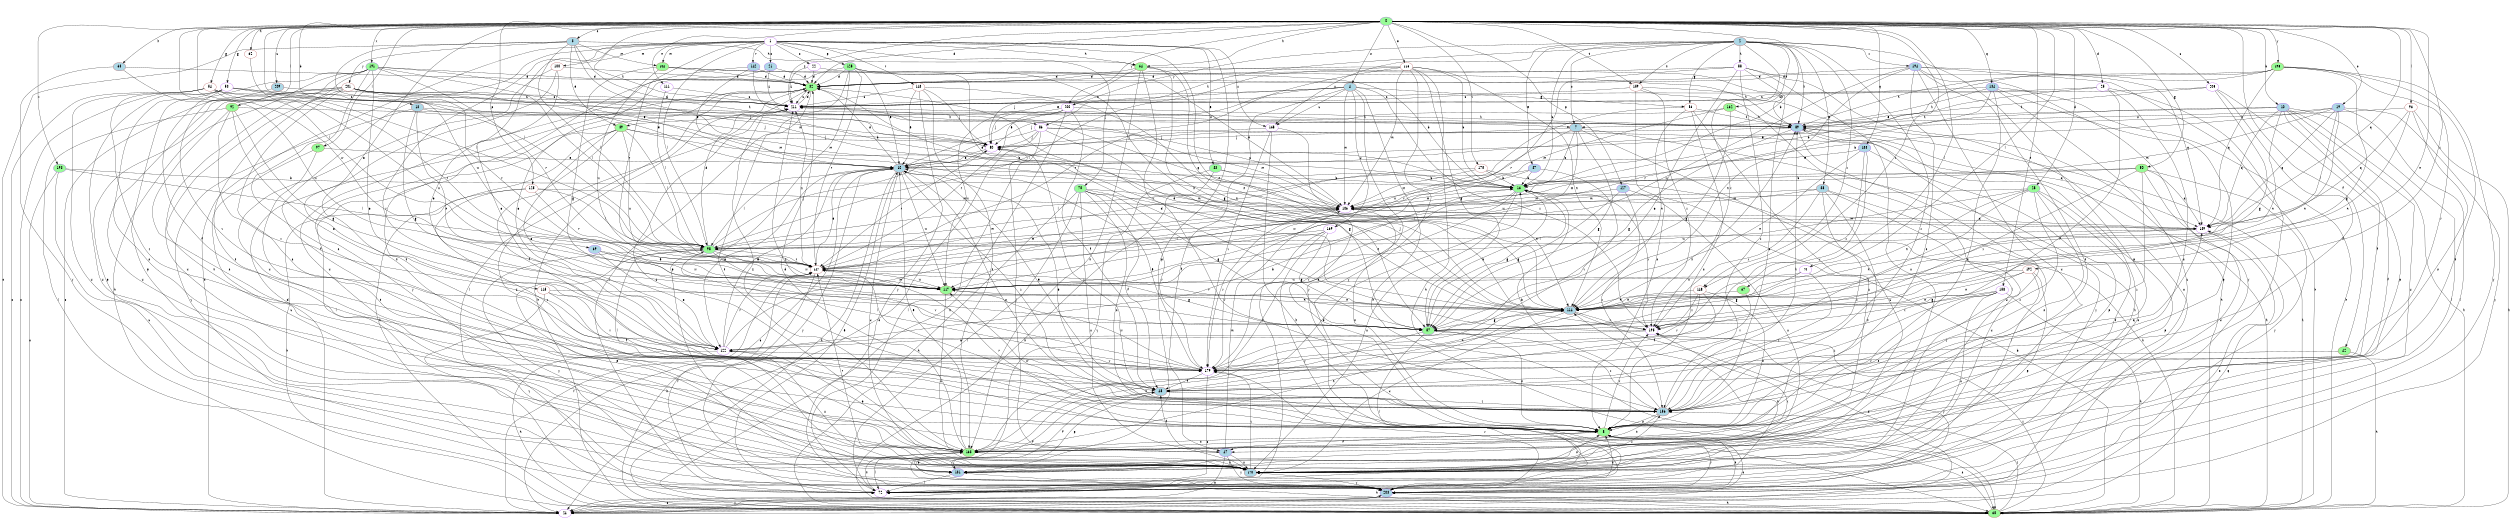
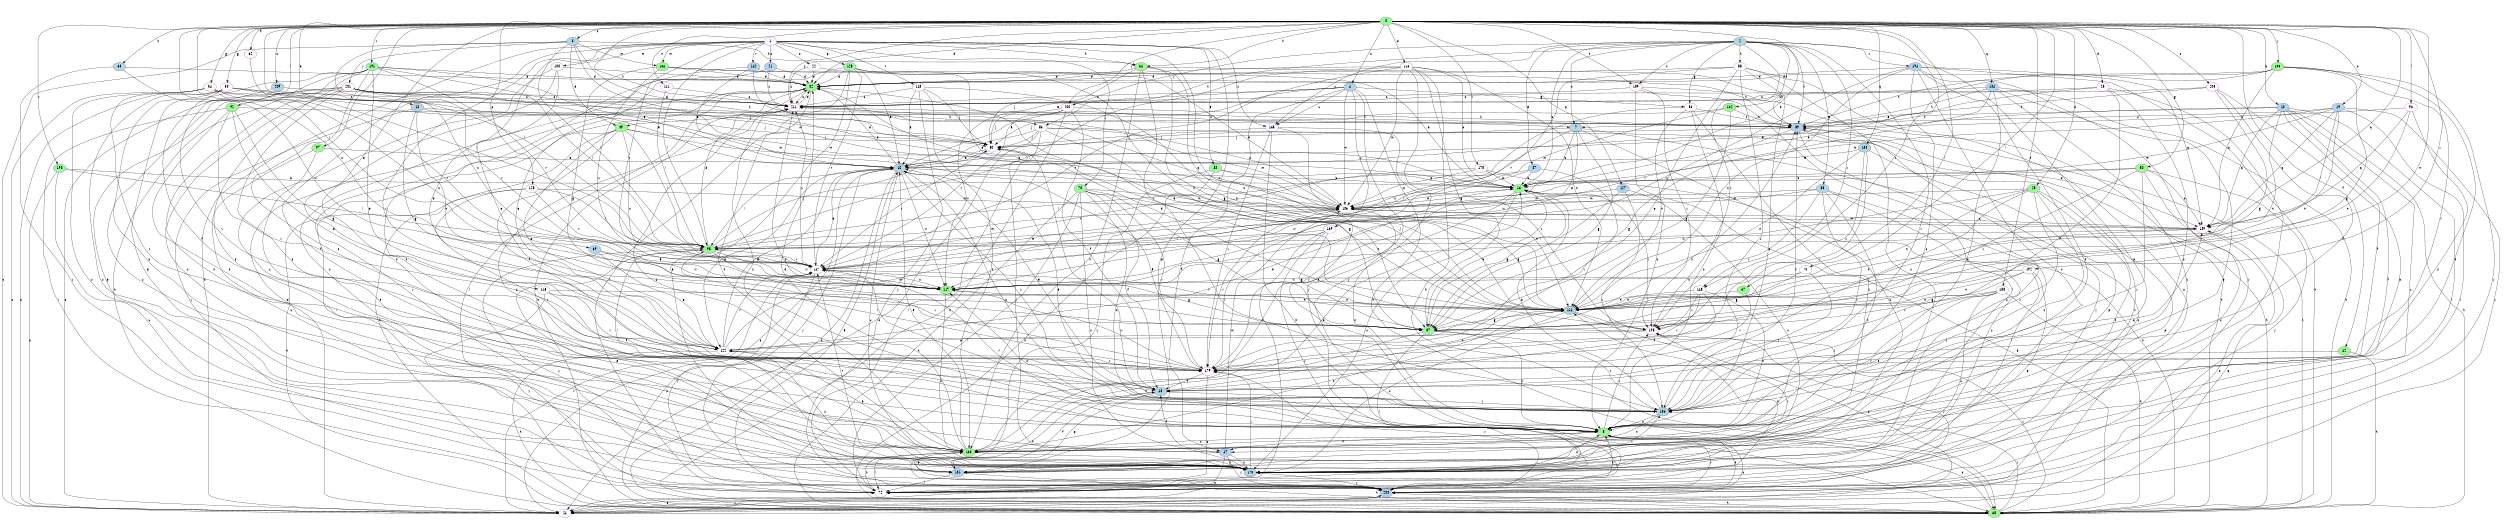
(2411, 107) -> (2411, 107)
(1865, 148) -> (1865, 148)
(1517, 205) -> (1409, 187)
(2469, 507) -> none
